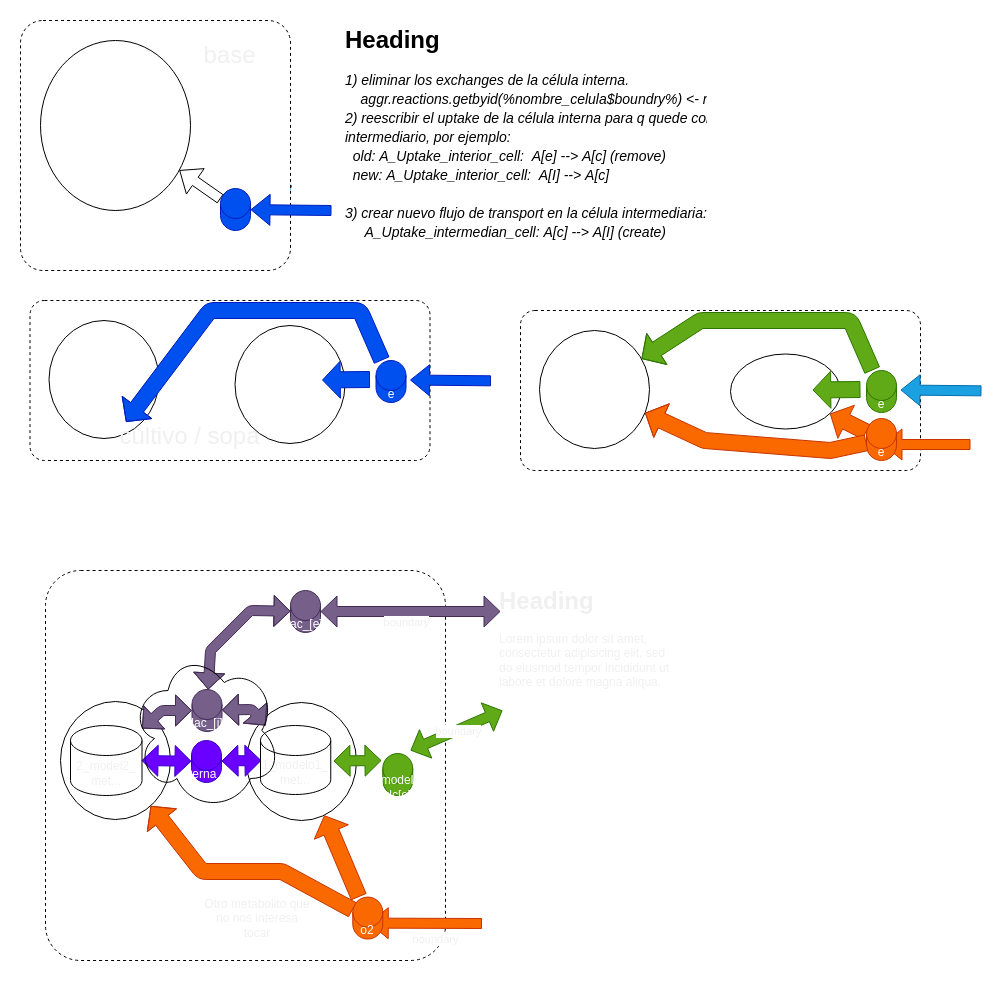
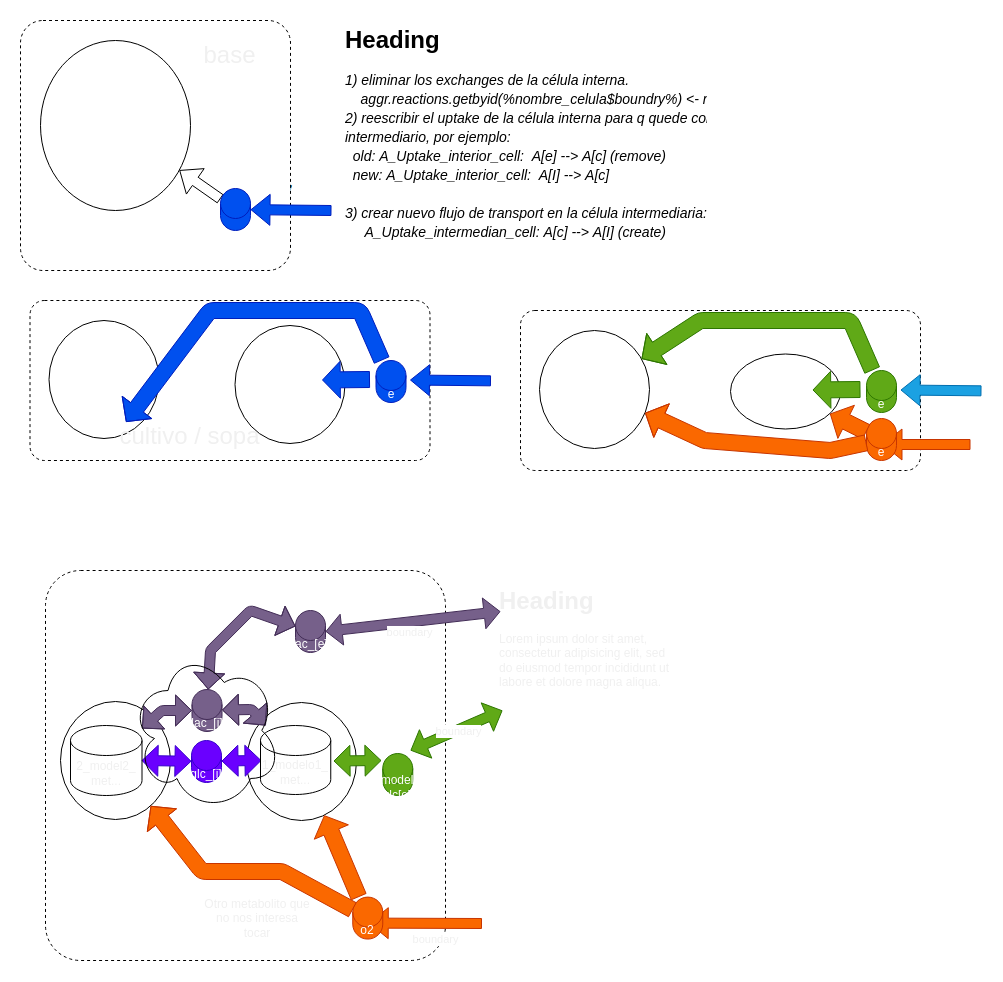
(306, 612) -> (311, 632)
(207, 775) -> (207, 775)
